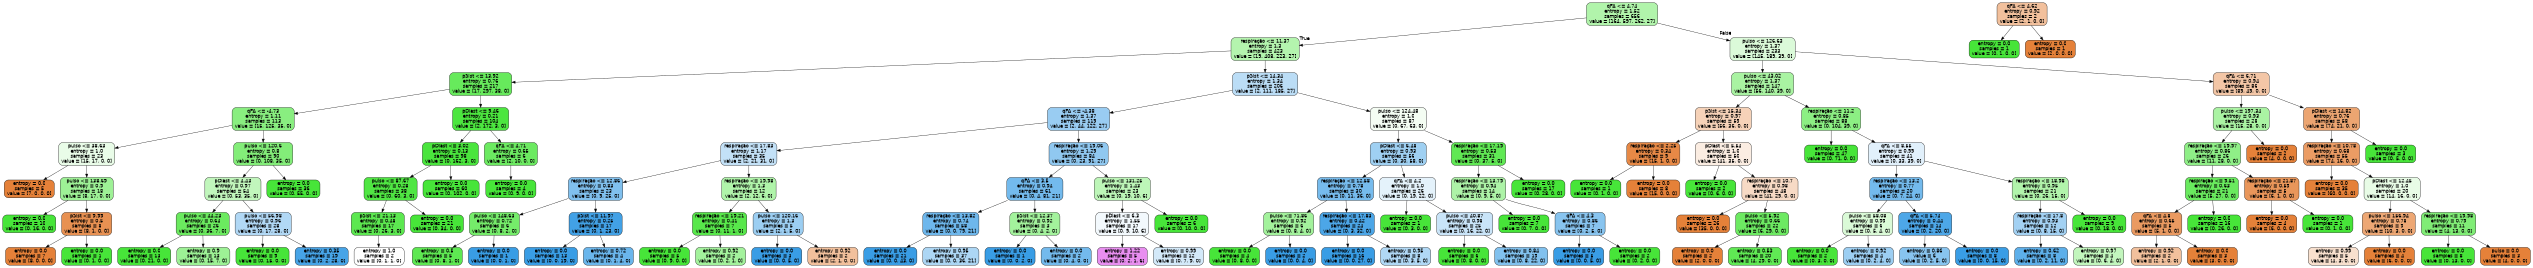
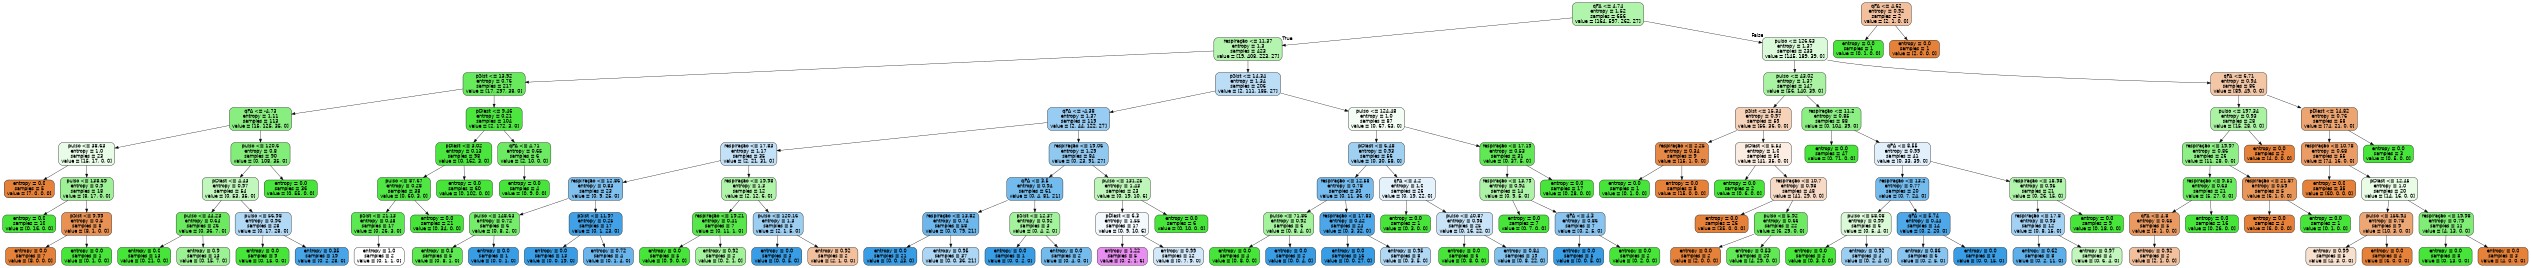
(1925, 256) -> (1923, 256)
(2212, 256) -> none
(2505, 256) -> (2503, 256)
